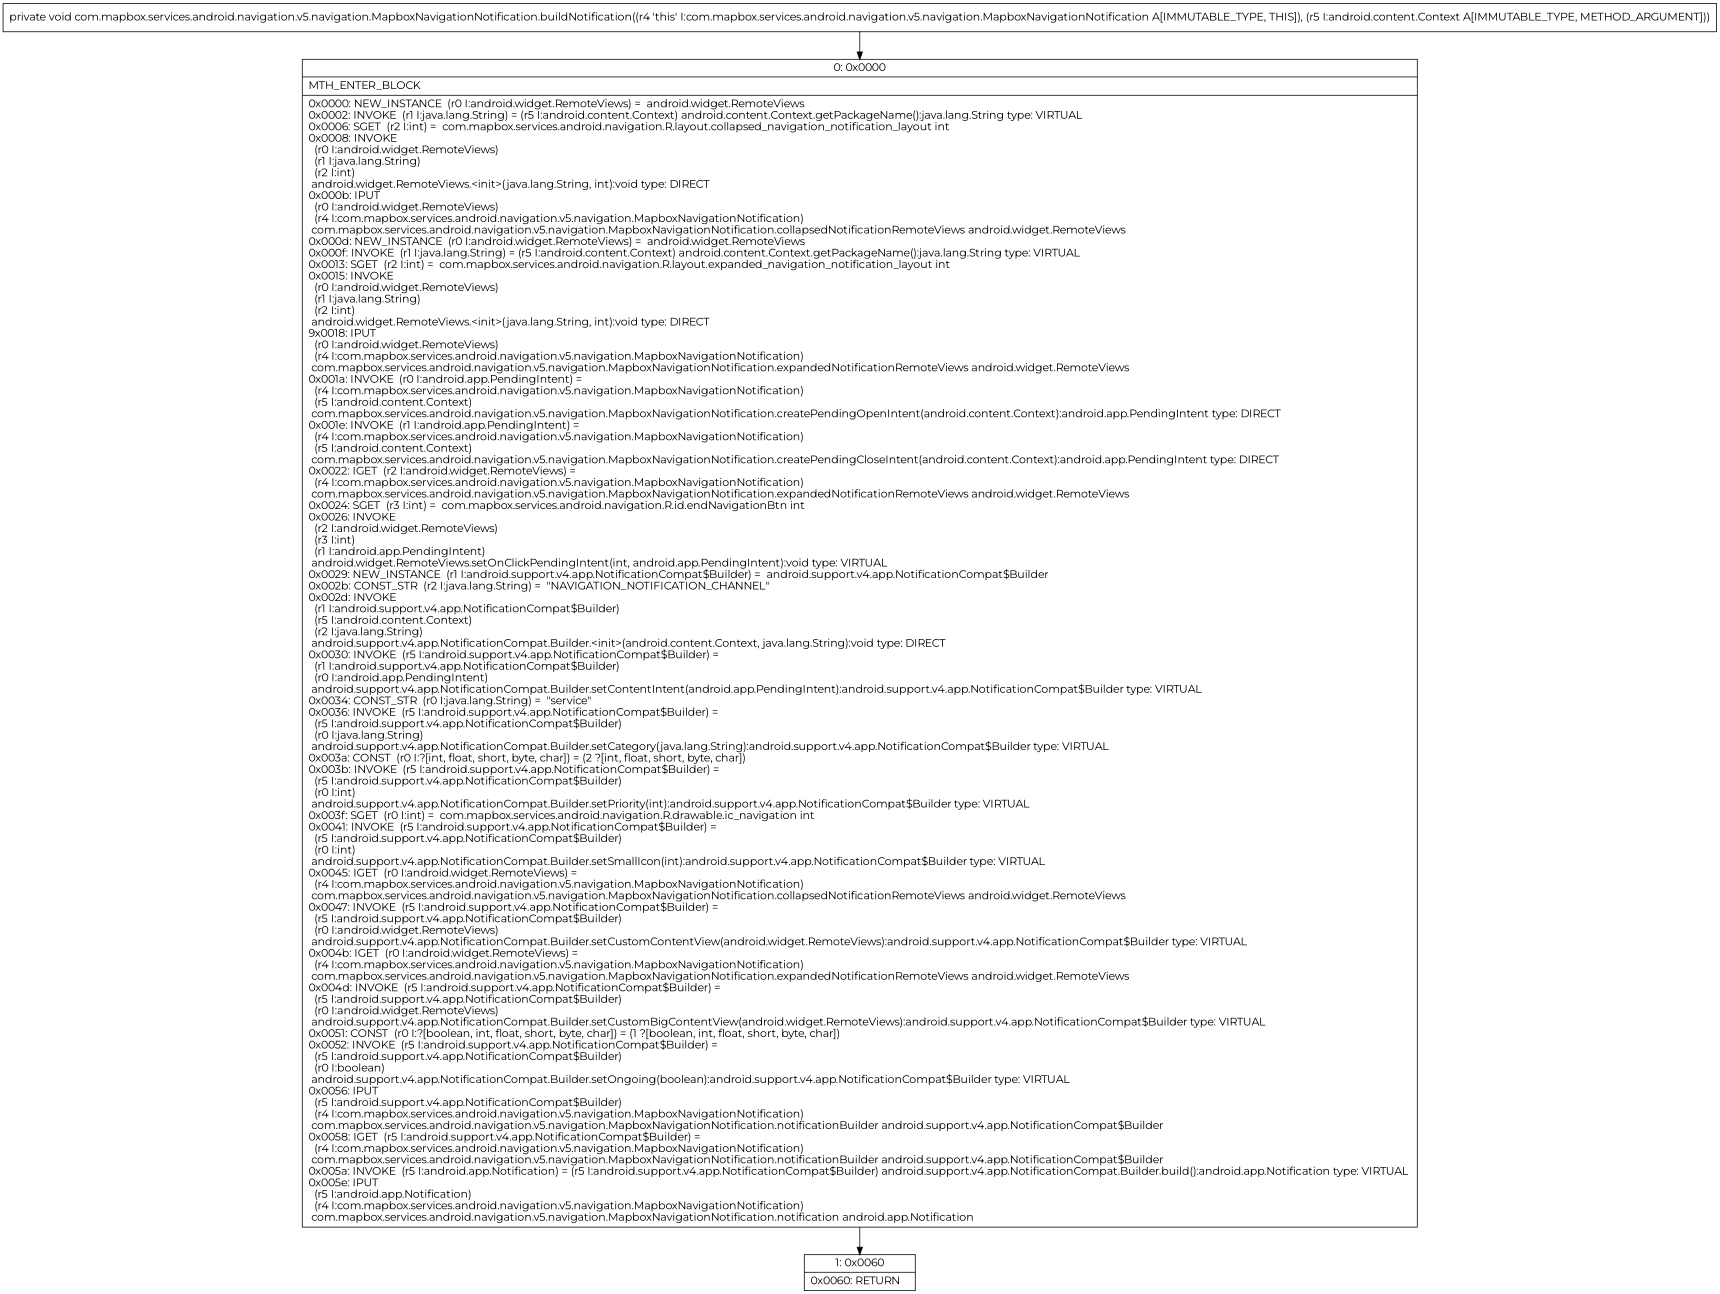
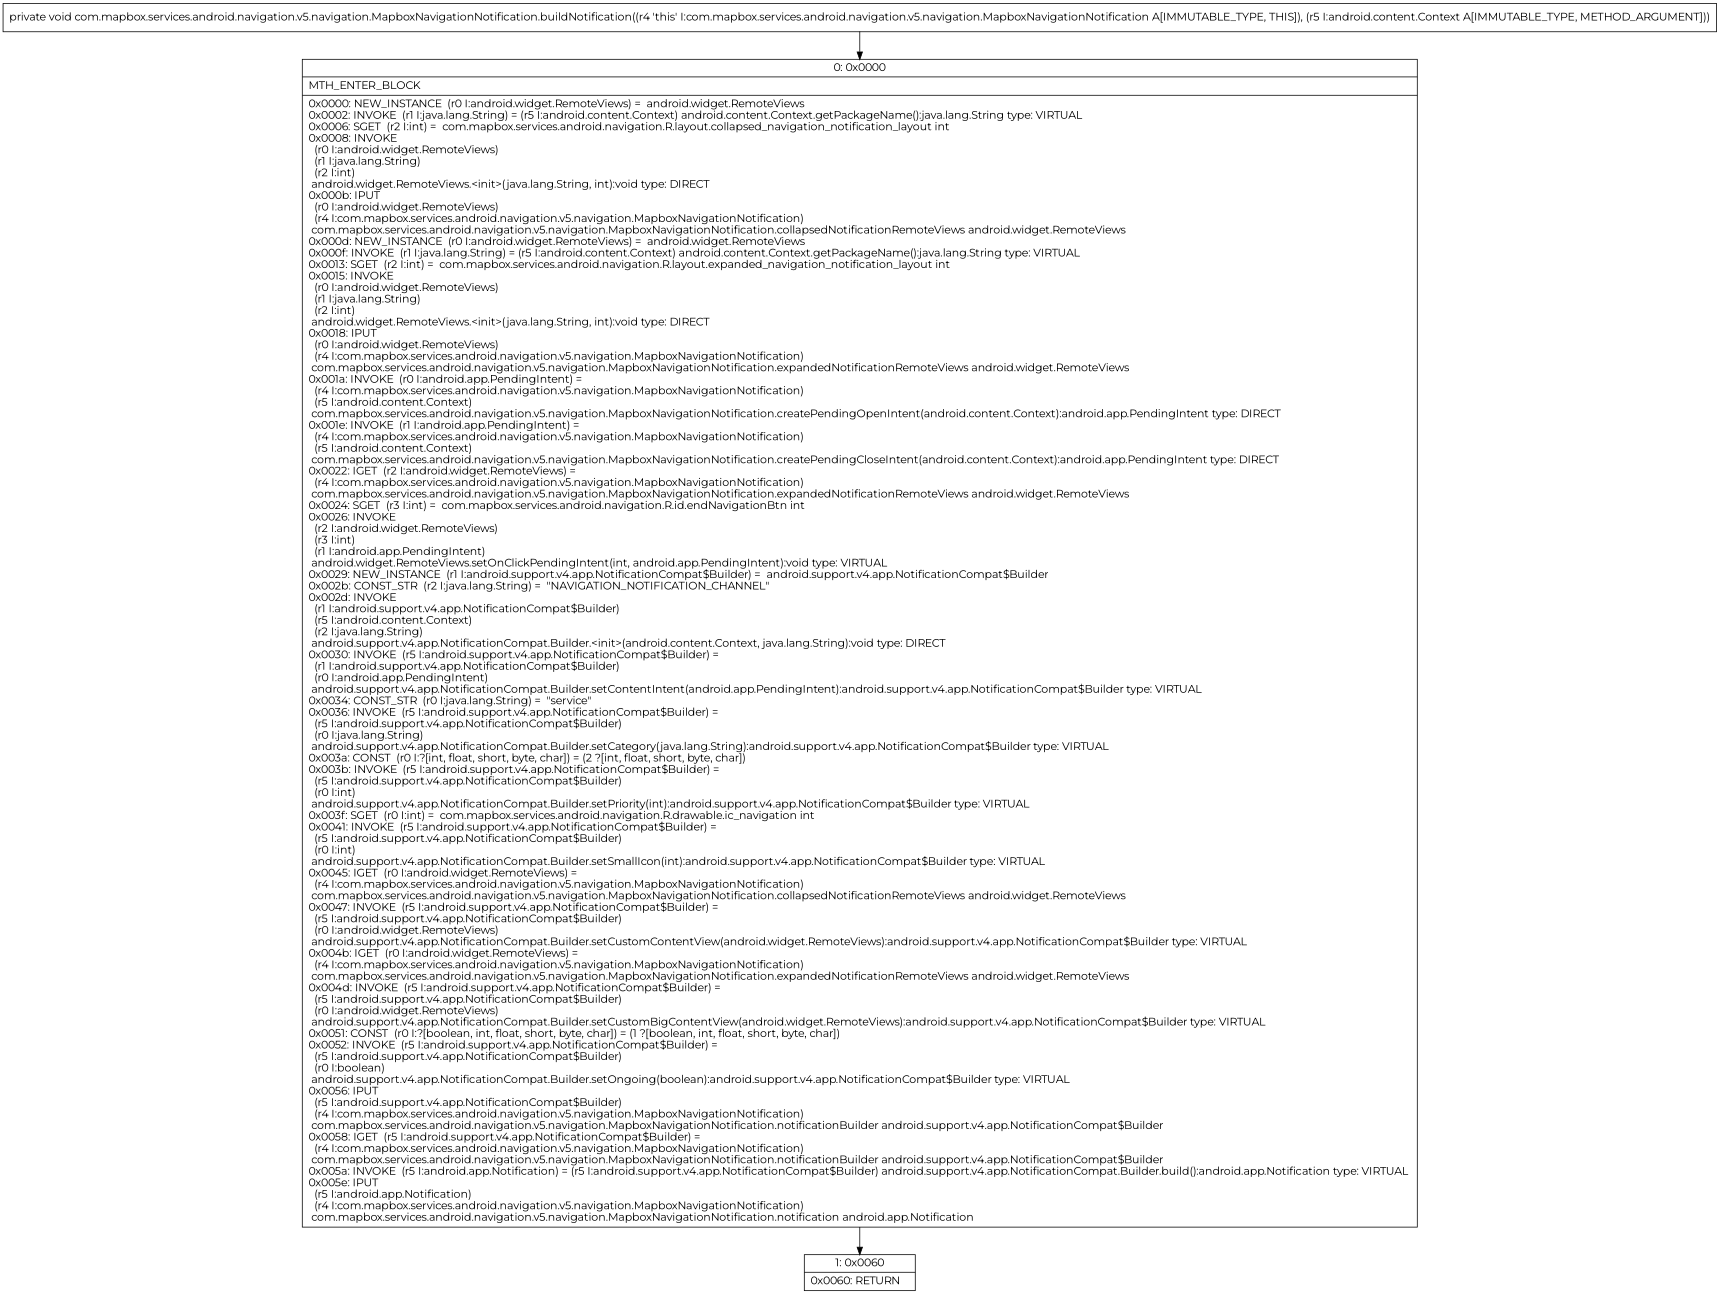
(346, 334) -> (346, 334)
